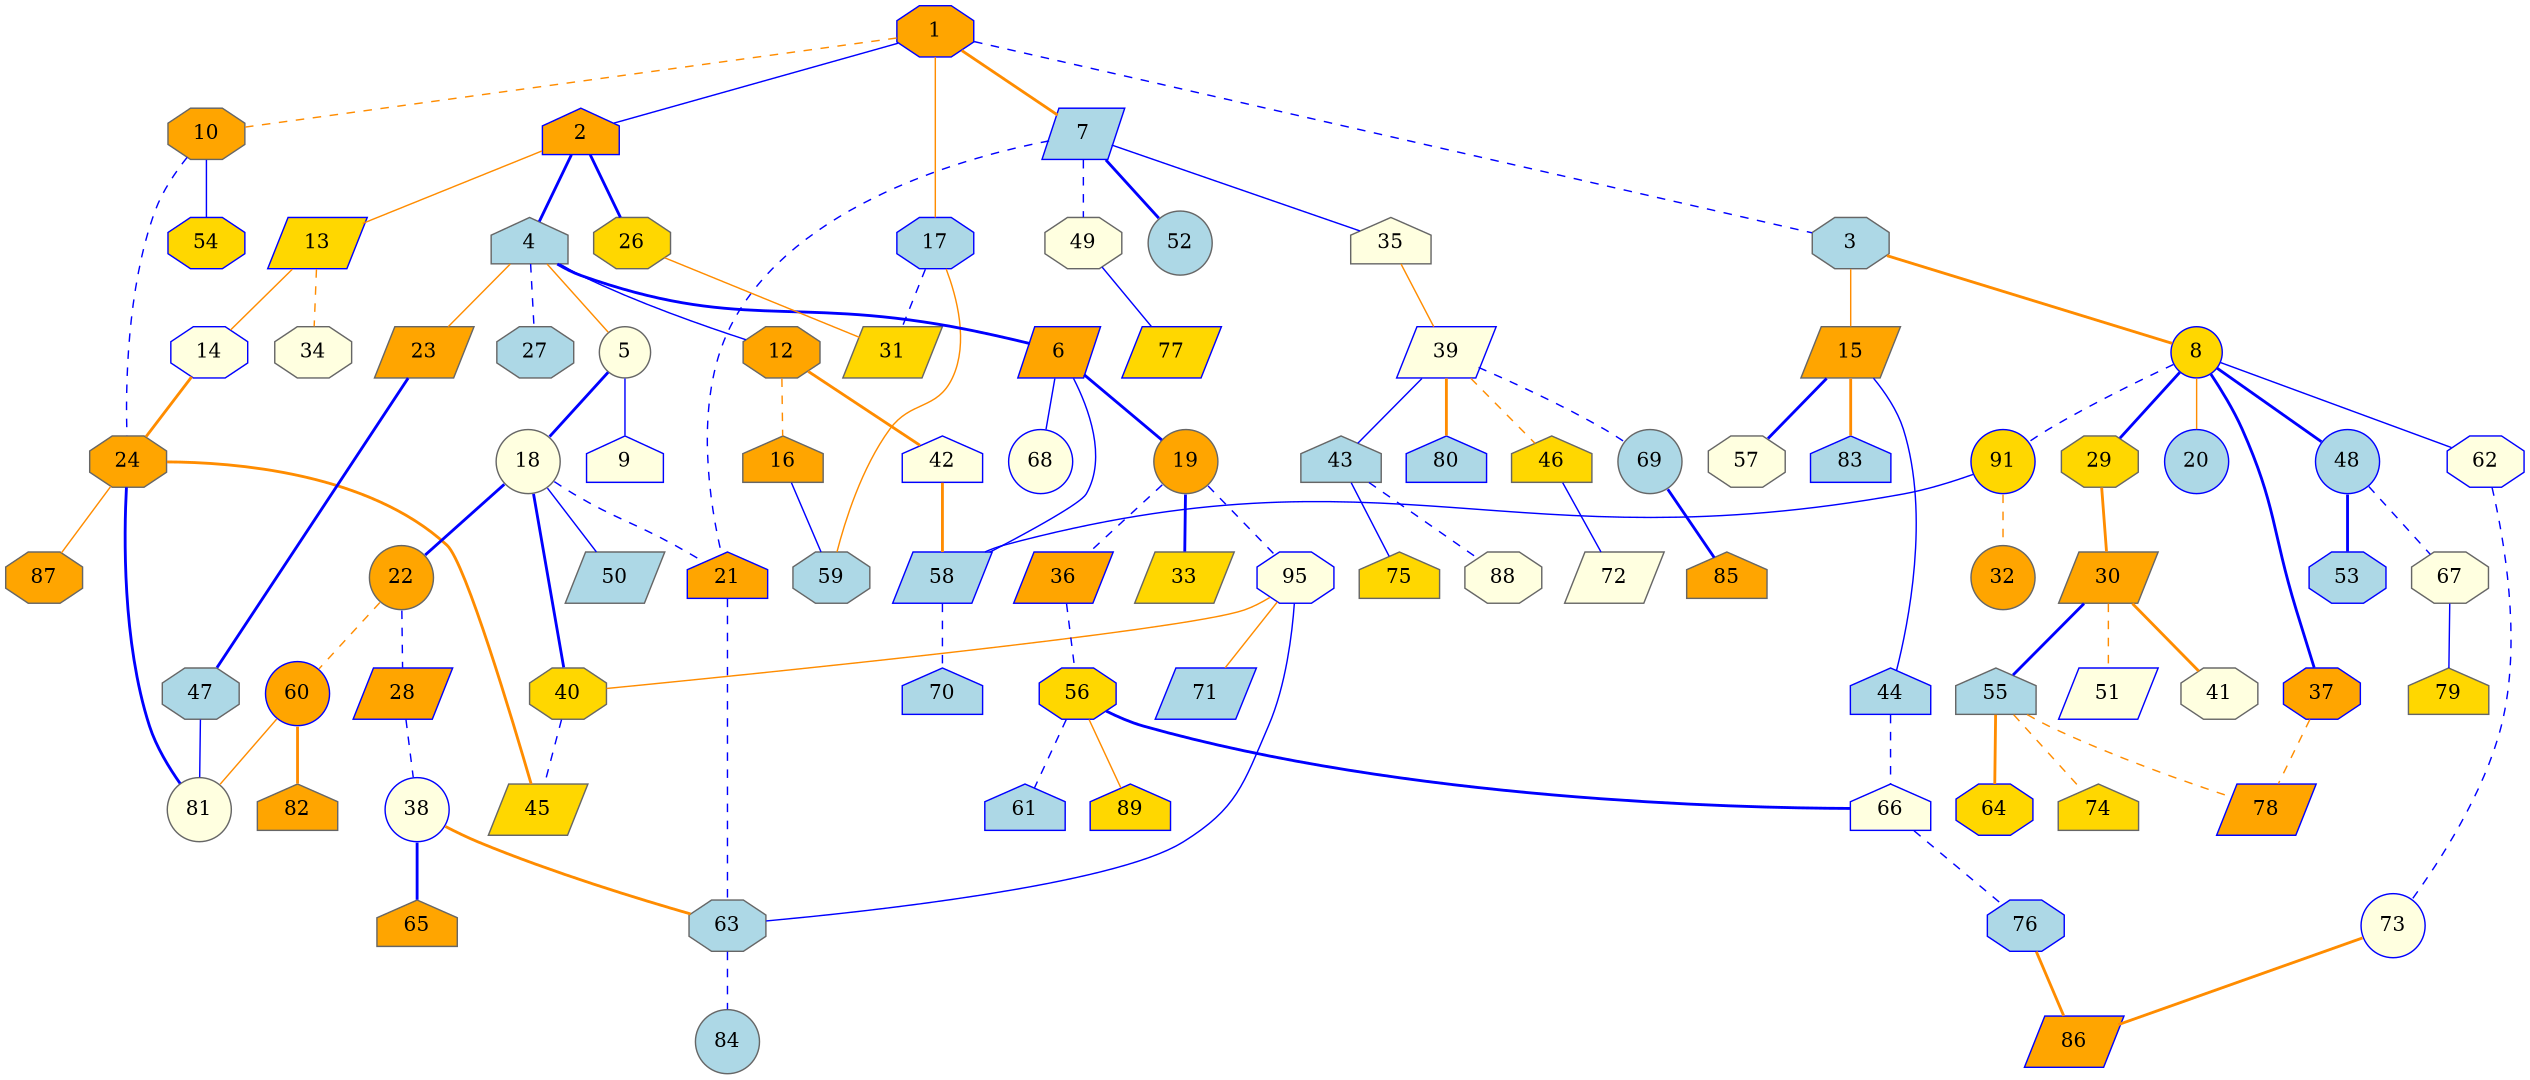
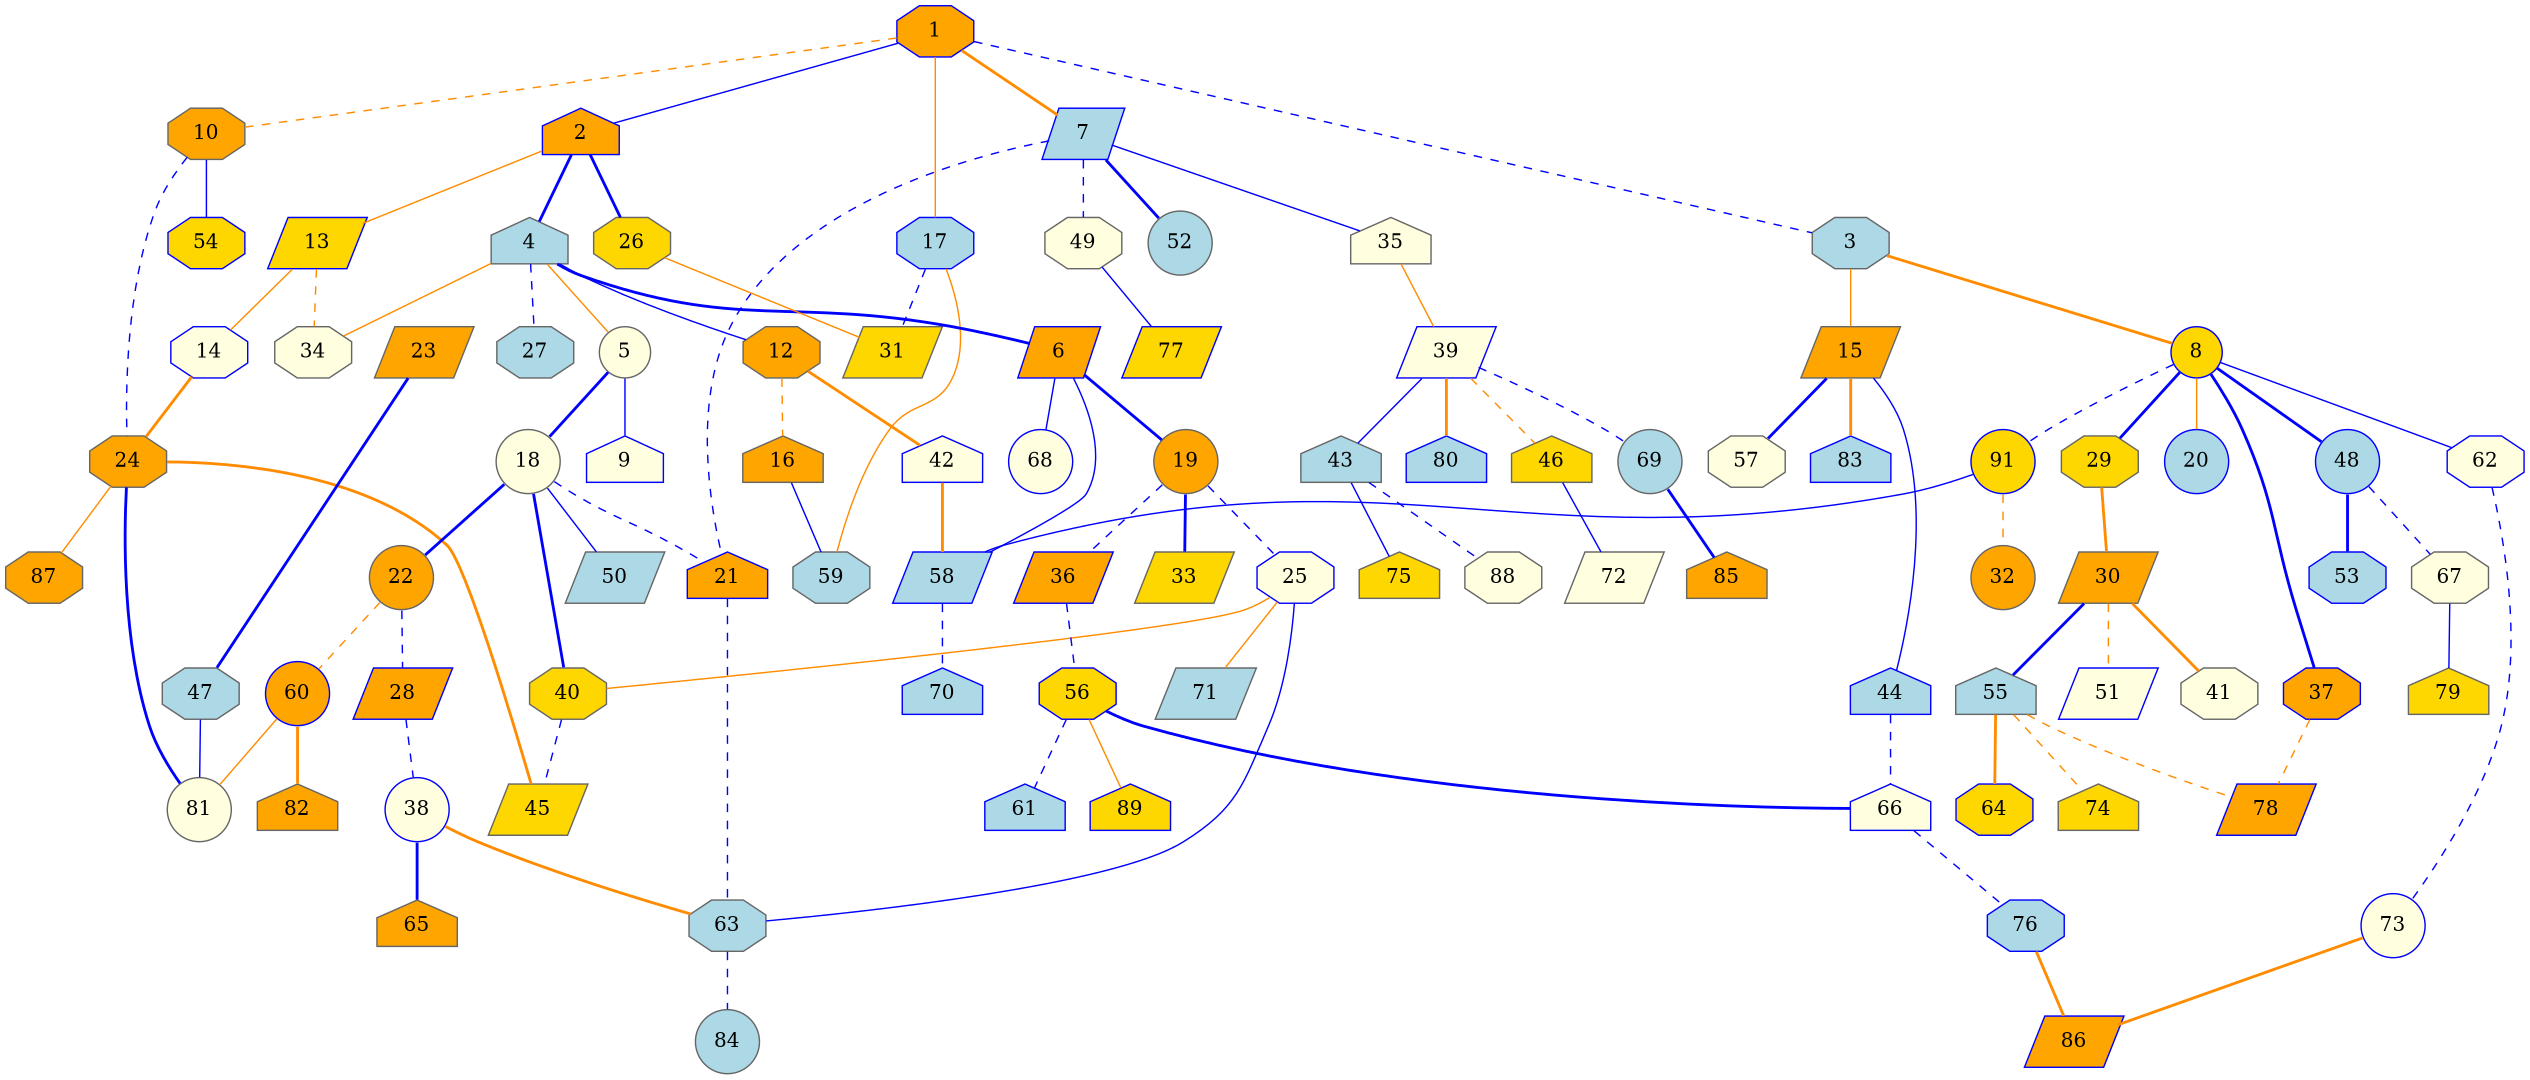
(479, 295) -> (417, 300)
(1295, 578) -> (1295, 578)
(1206, 694) -> (1206, 694)
